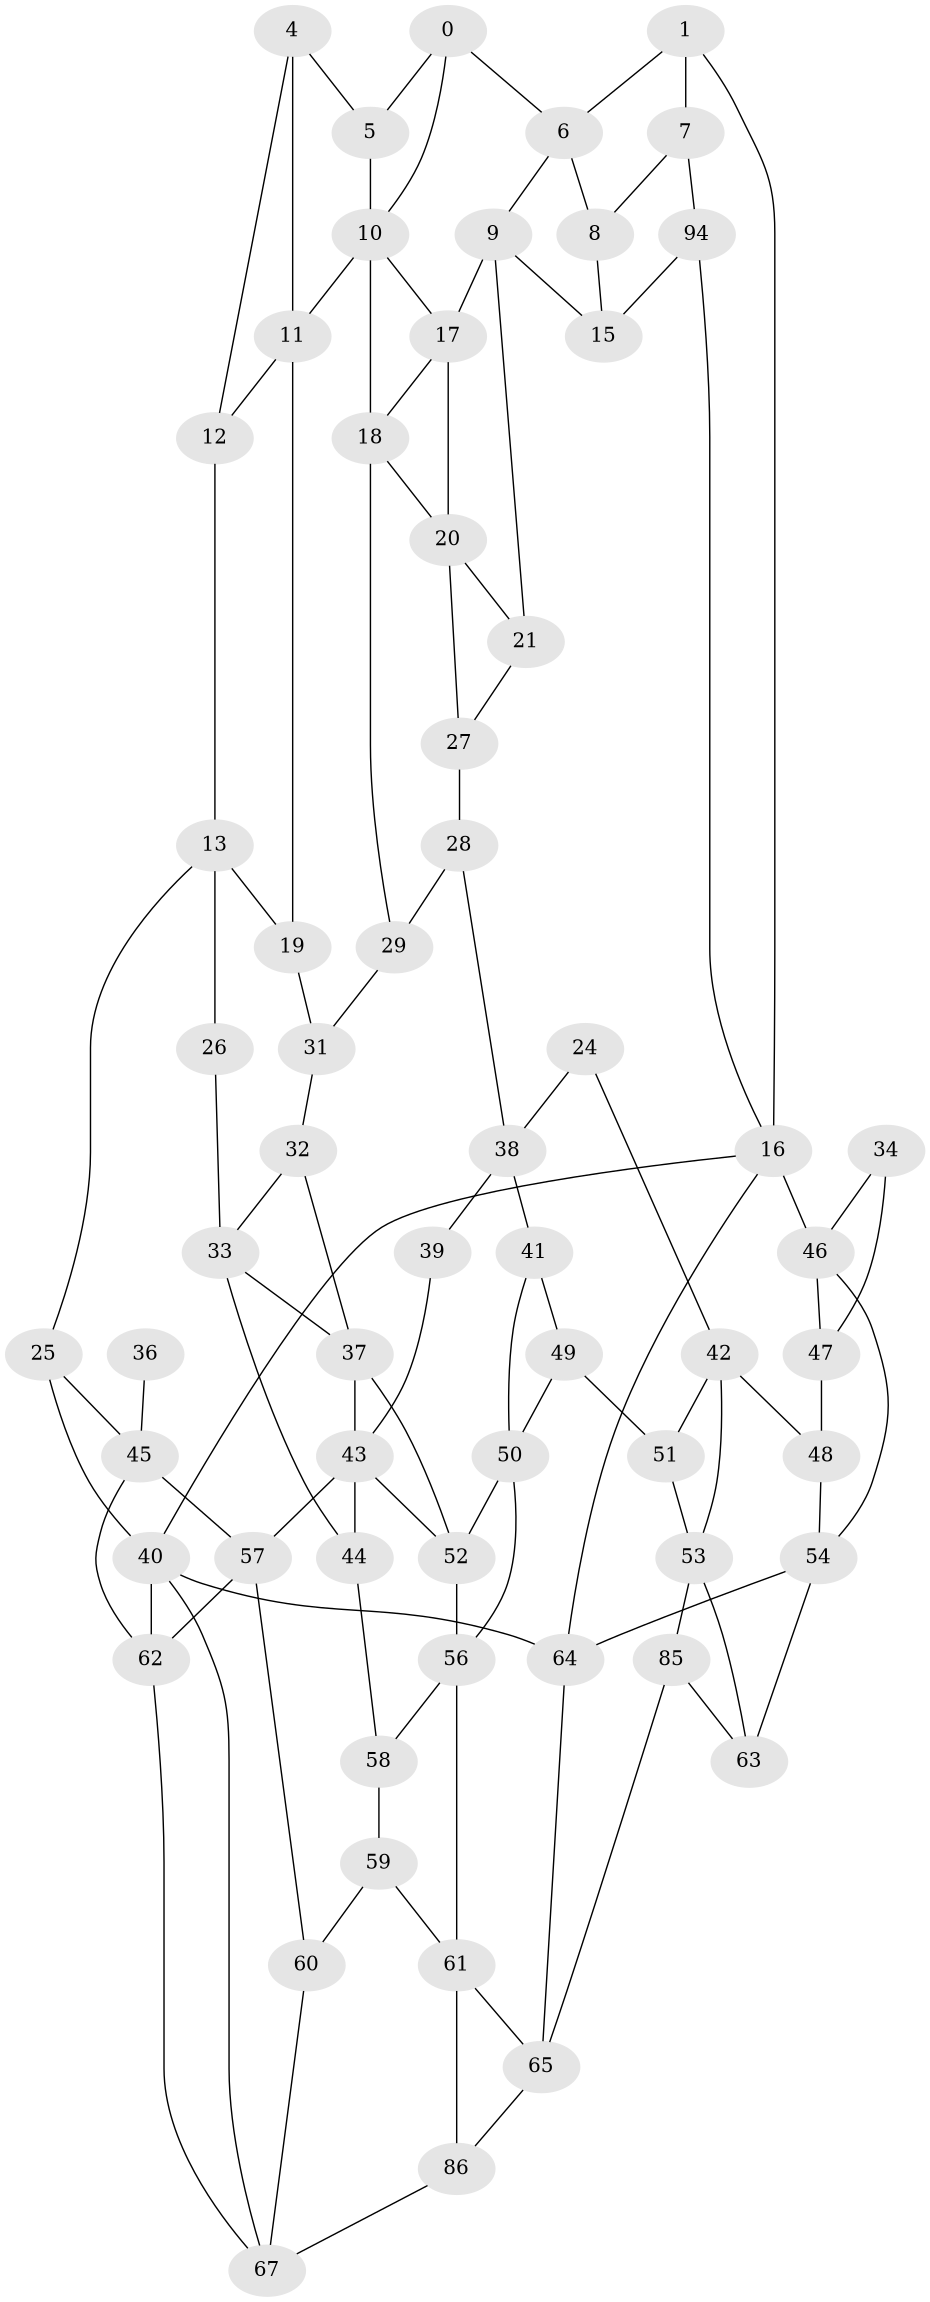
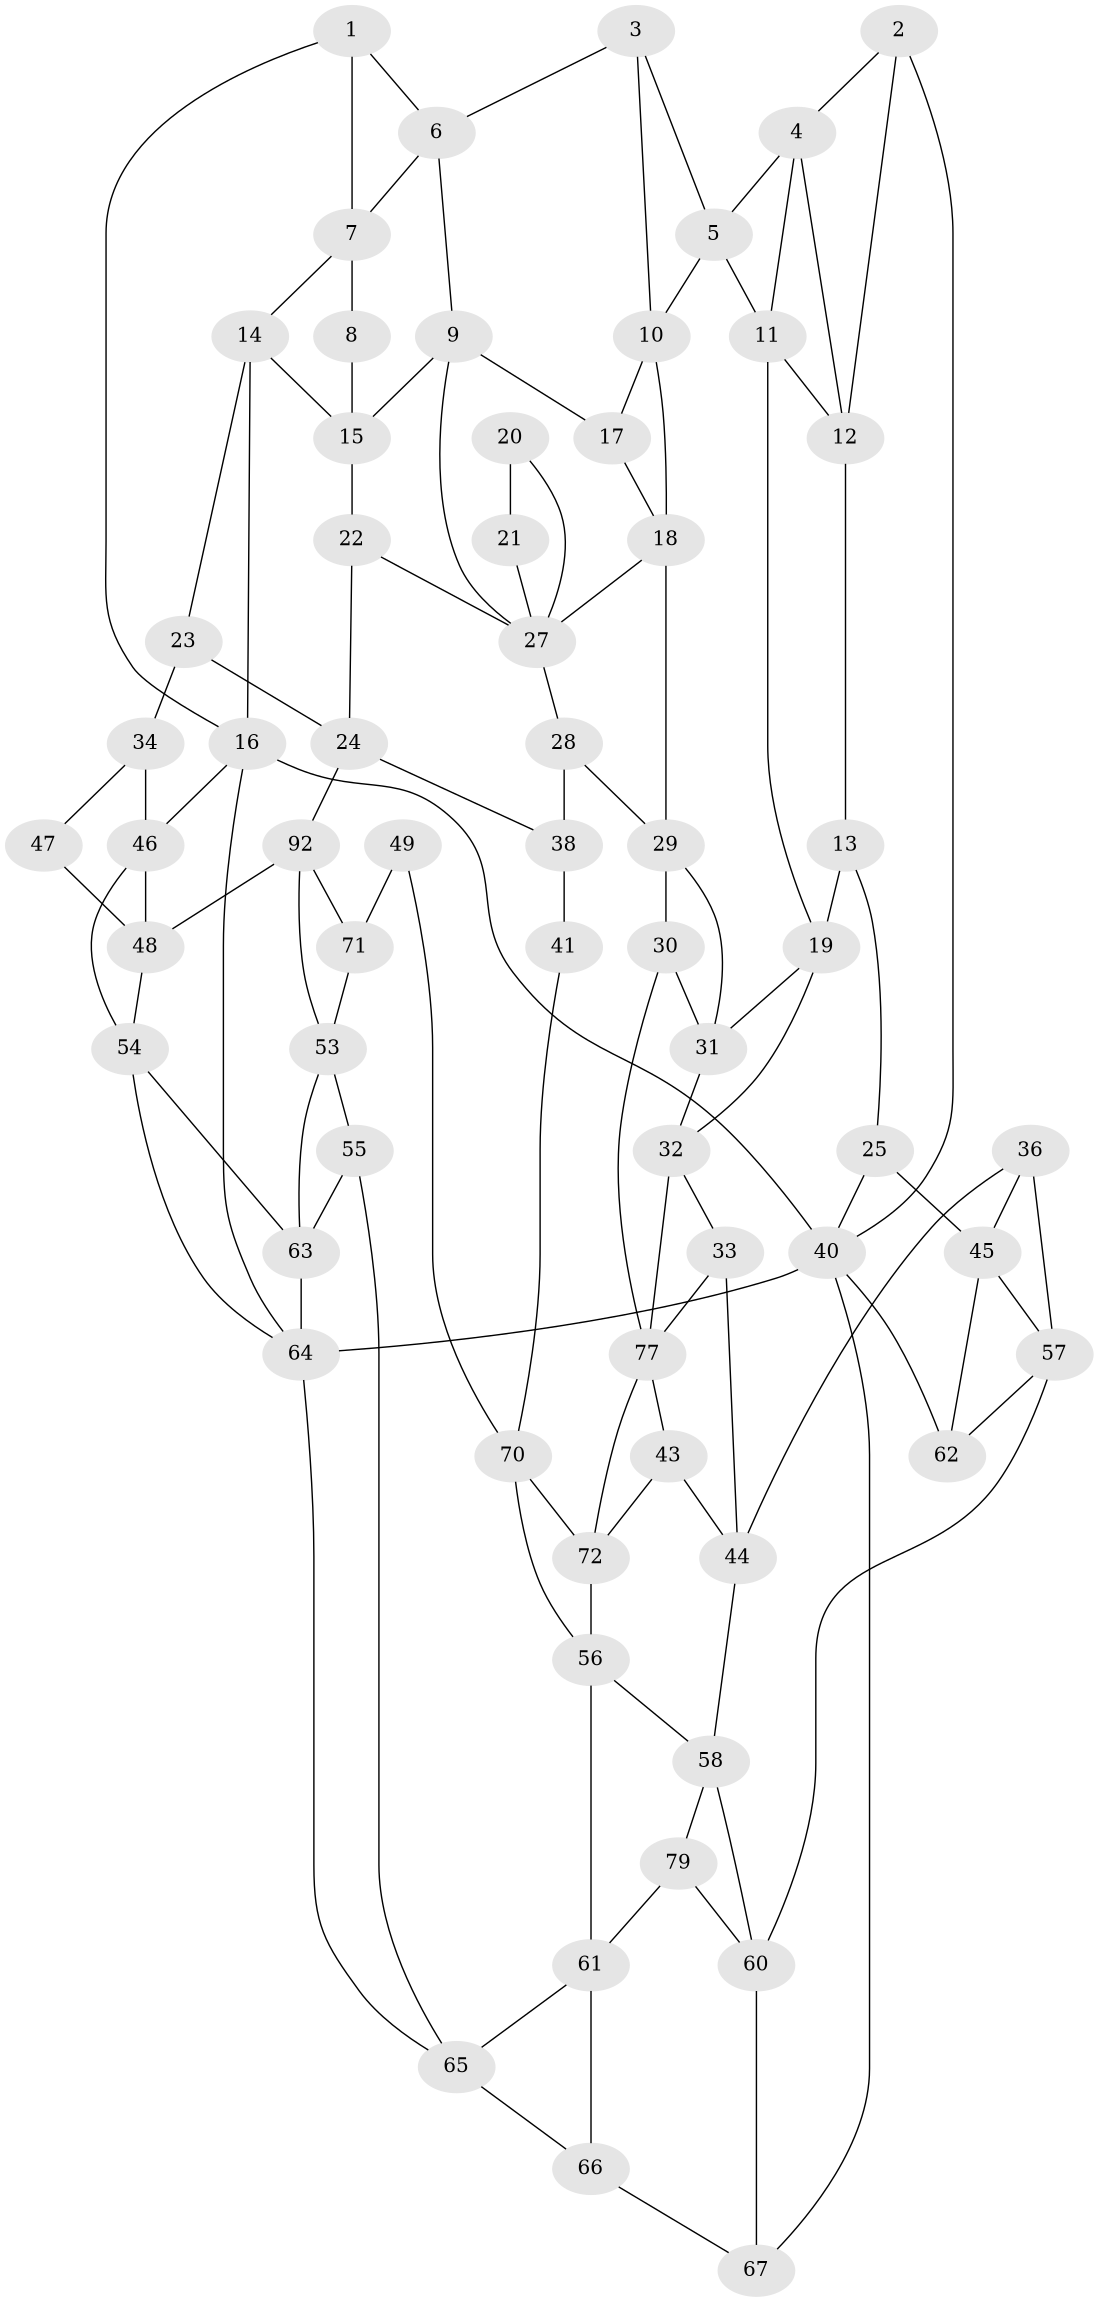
(448, 31) -> (636, 31)
none -> (899, 31)
(580, 184) -> (394, 184)
(697, 235) -> (250, 337)
(332, 286) -> (741, 286)
(448, 438) -> none
(510, 438) -> (443, 504)
(409, 489) -> (602, 591)
none -> (352, 540)
none -> (184, 642)
none -> (666, 947)
(215, 1049) -> none
none -> (768, 1062)
(433, 1253) -> none
none -> (301, 1304)
(549, 1304) -> none
(819, 1304) -> (146, 897)
none -> (859, 1325)
(355, 1355) -> (648, 1355)
(720, 1355) -> (301, 846)
(510, 1456) -> (513, 1456)
(666, 1456) -> (355, 947)
(304, 1507) -> (1043, 1253)
(457, 1558) -> (591, 1558)
(672, 1660) -> (355, 1151)
none -> (735, 1863)
(379, 1864) -> (679, 1864)
(164, 1978) -> none
(457, 2169) -> (591, 2169)
